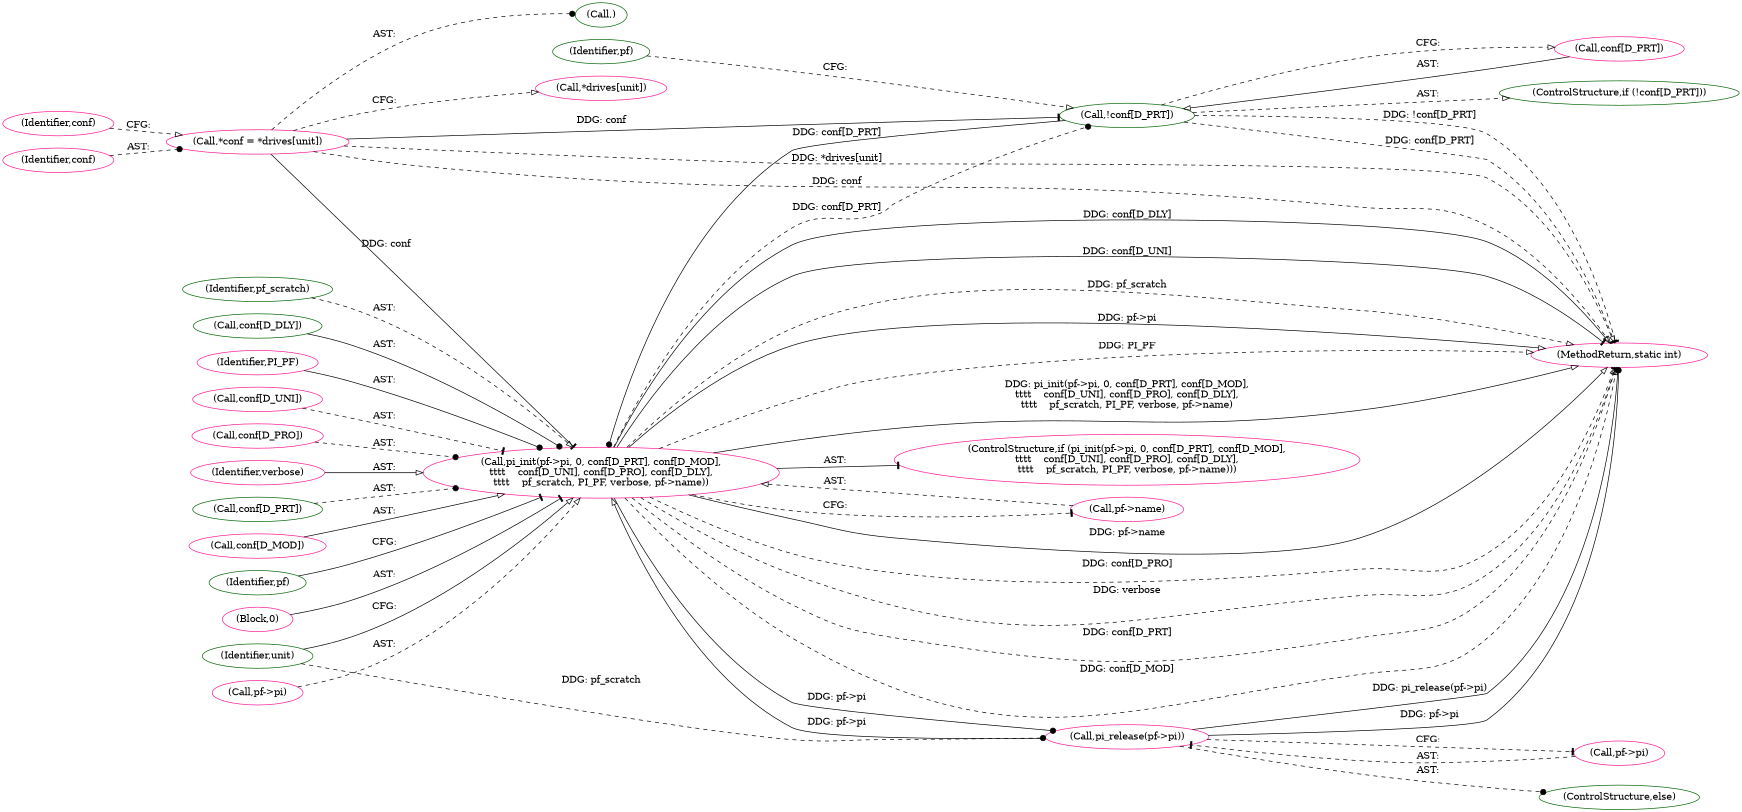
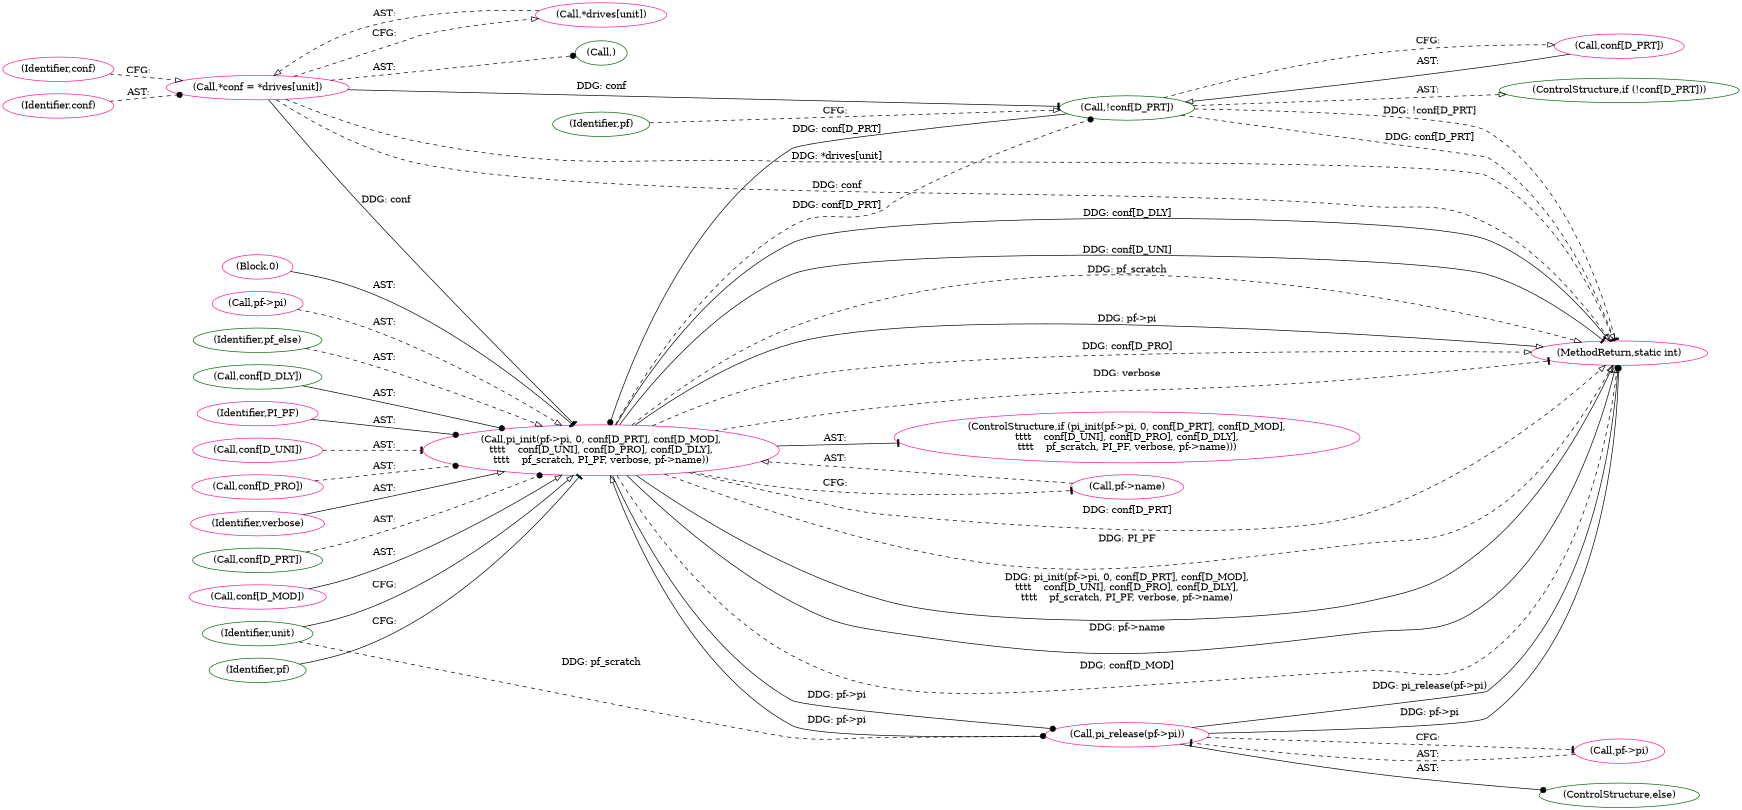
none -> (404, 19)
(258, 289) -> (258, 340)
(1360, 774) -> (1360, 772)
